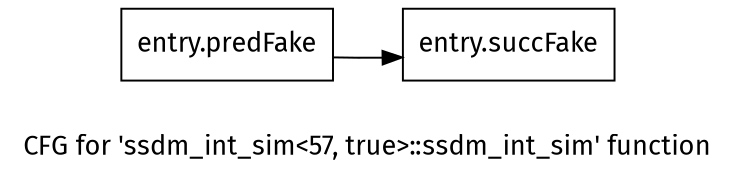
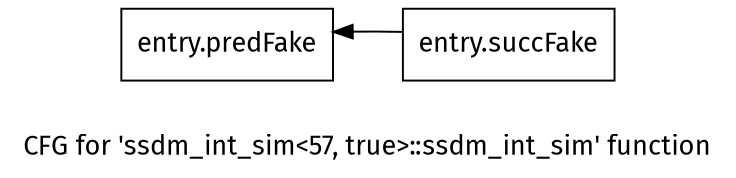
(358, 58) -> (378, 32)
